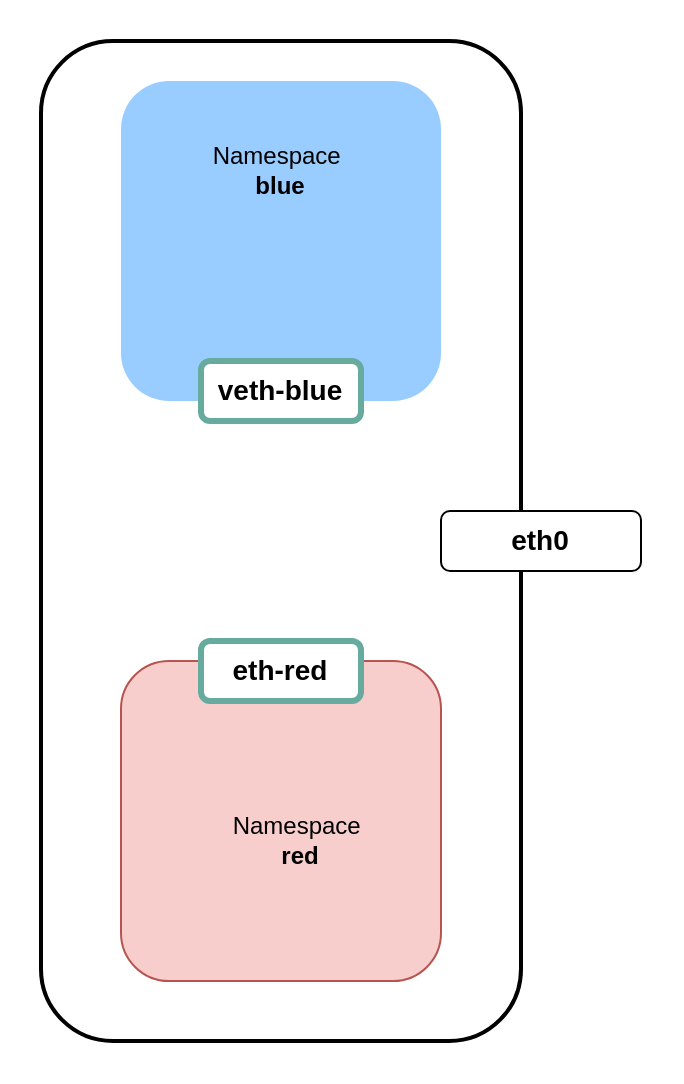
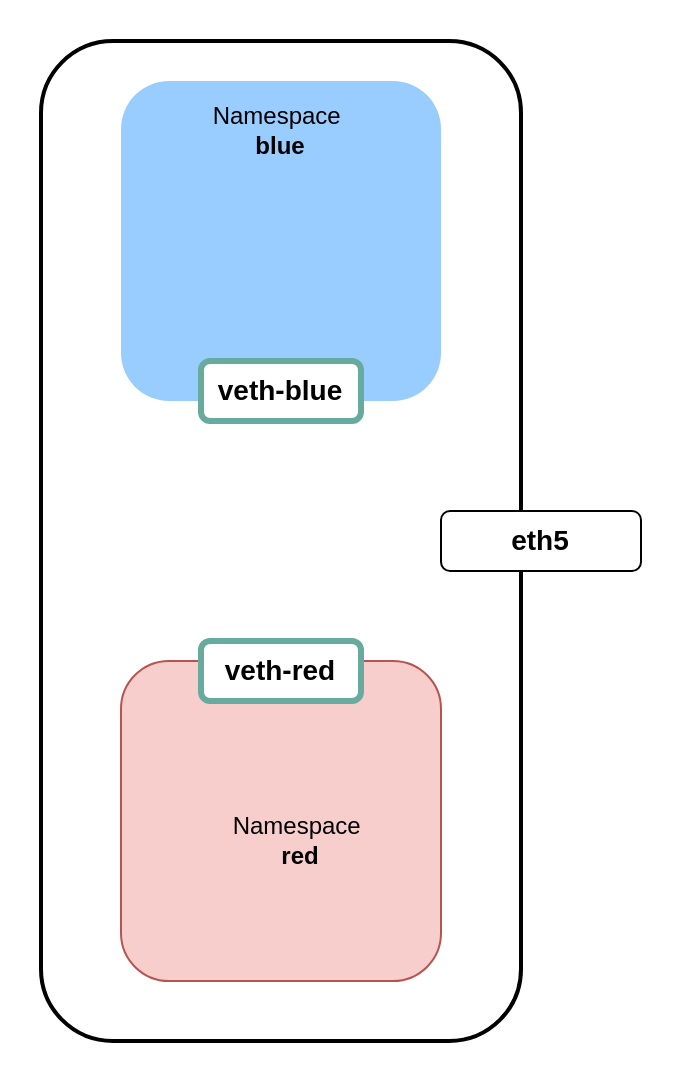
(281, 171) -> (281, 131)
(541, 541) -> (541, 541)
(281, 671) -> (281, 671)
